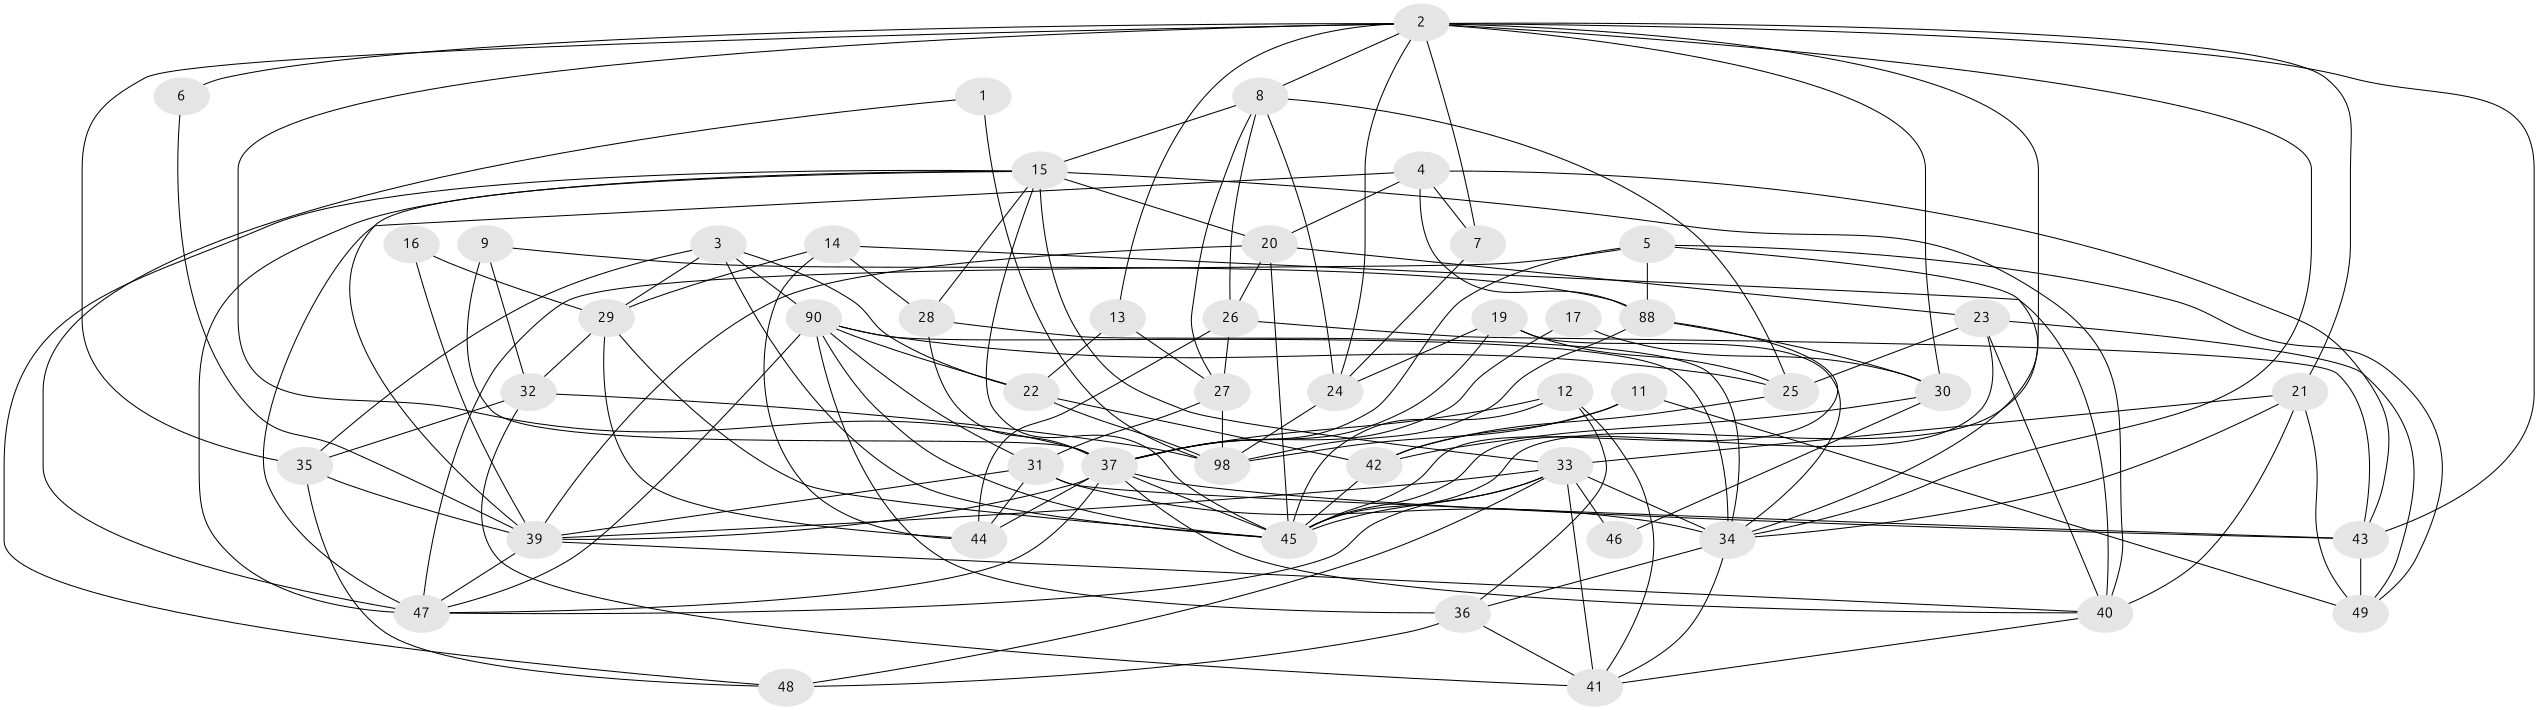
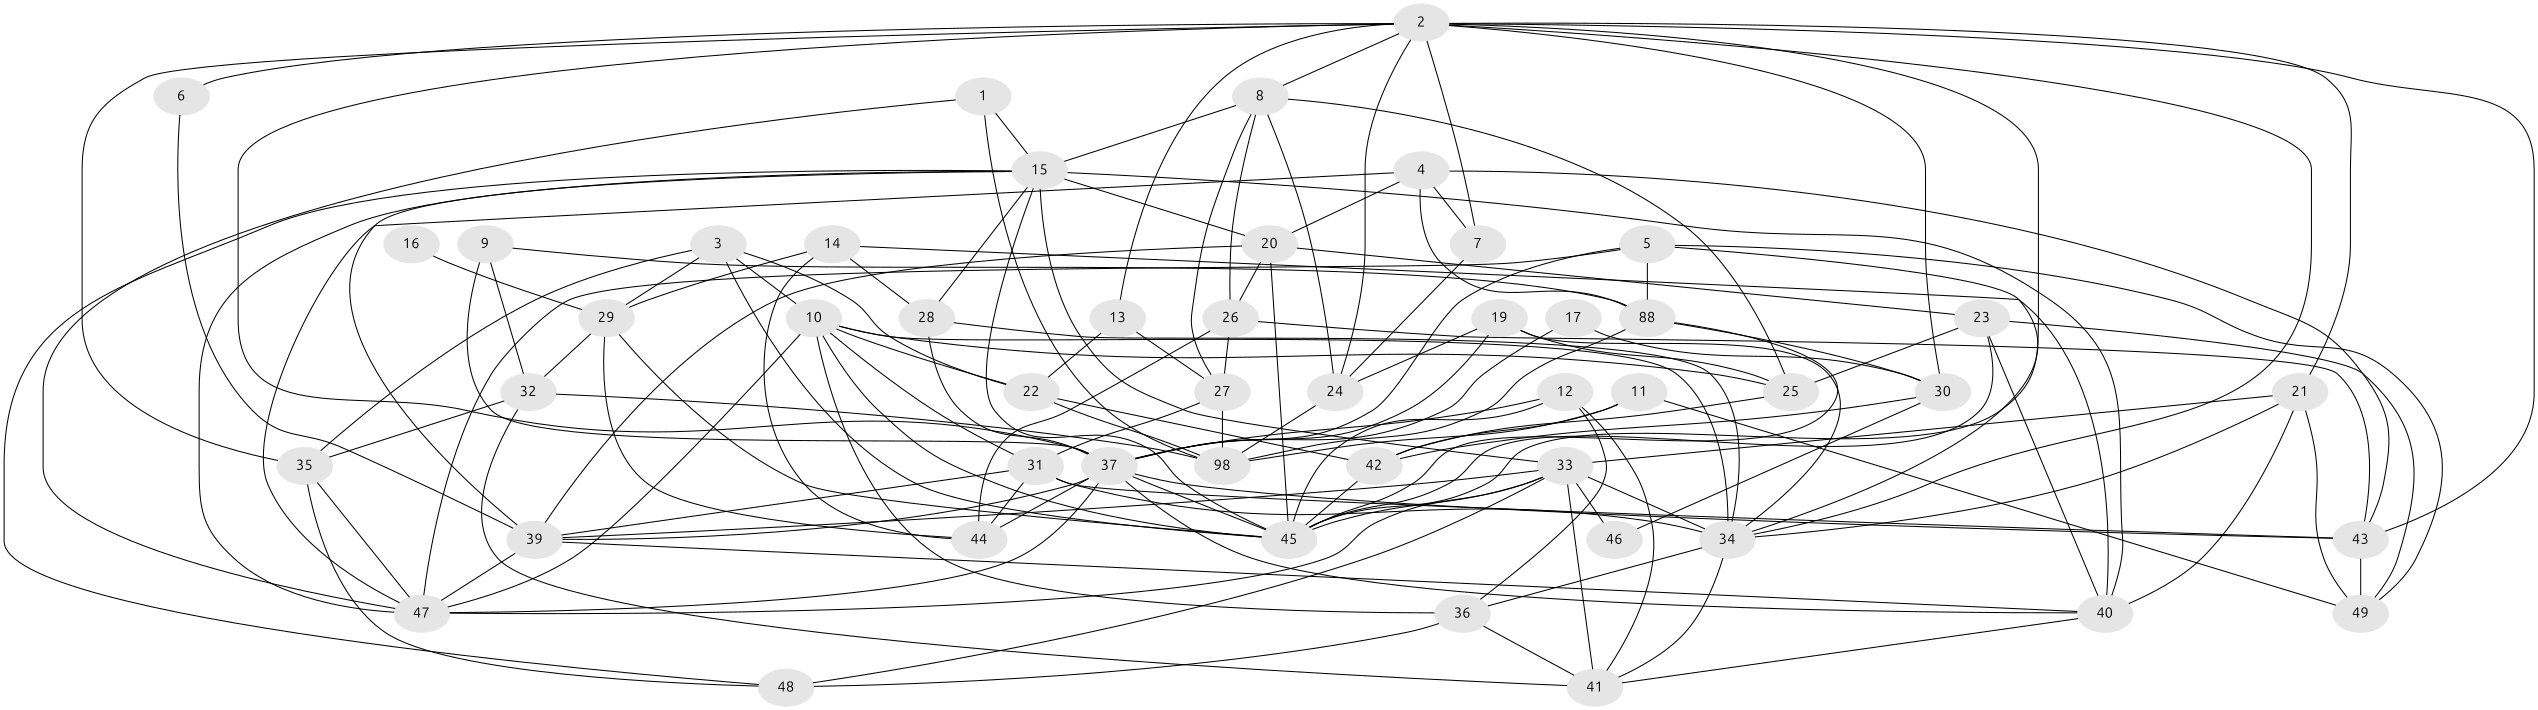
none -> (1012, 133)
(814, 318) -> (814, 318)
(461, 396) -> none
(418, 507) -> (363, 540)
